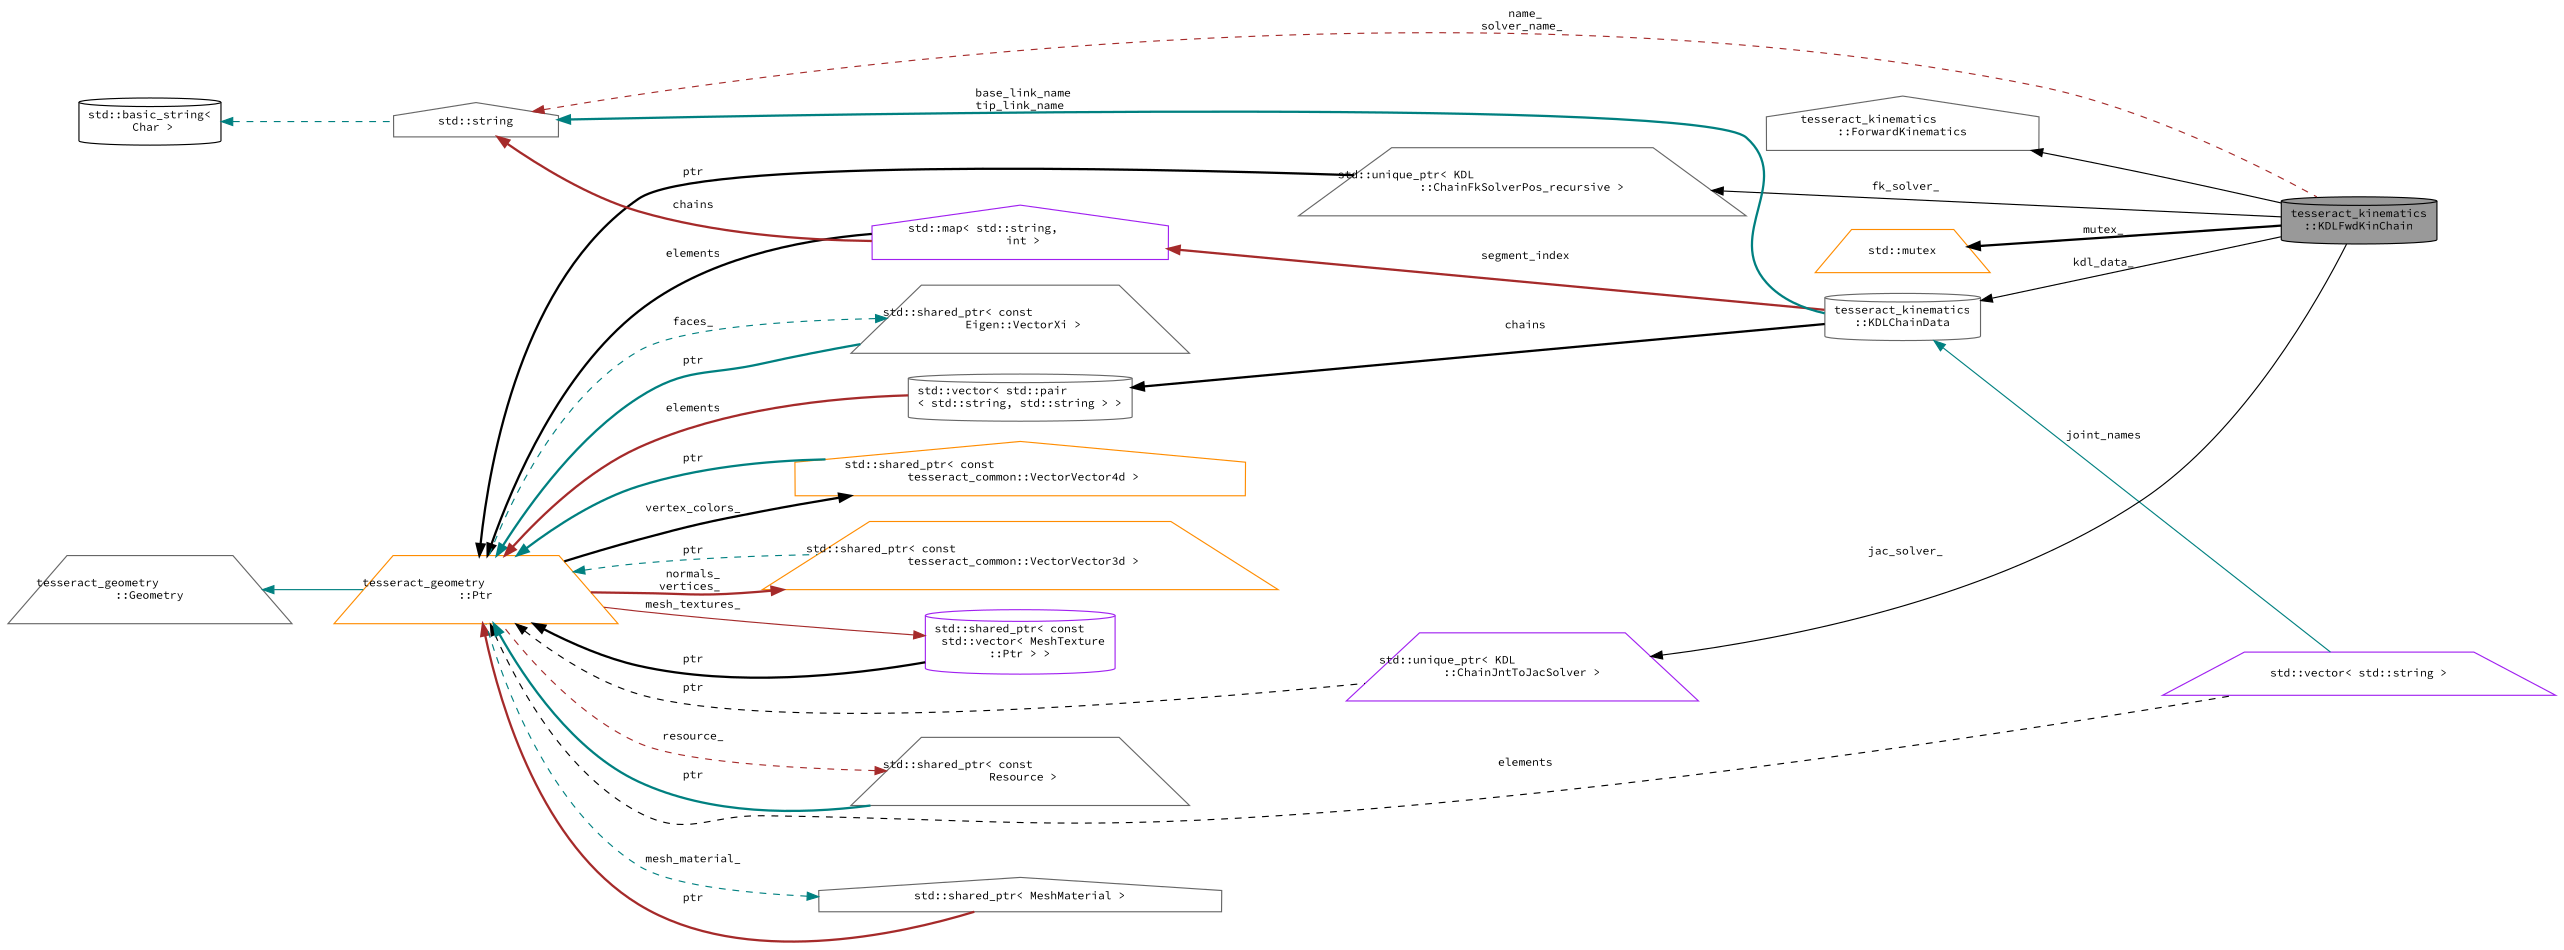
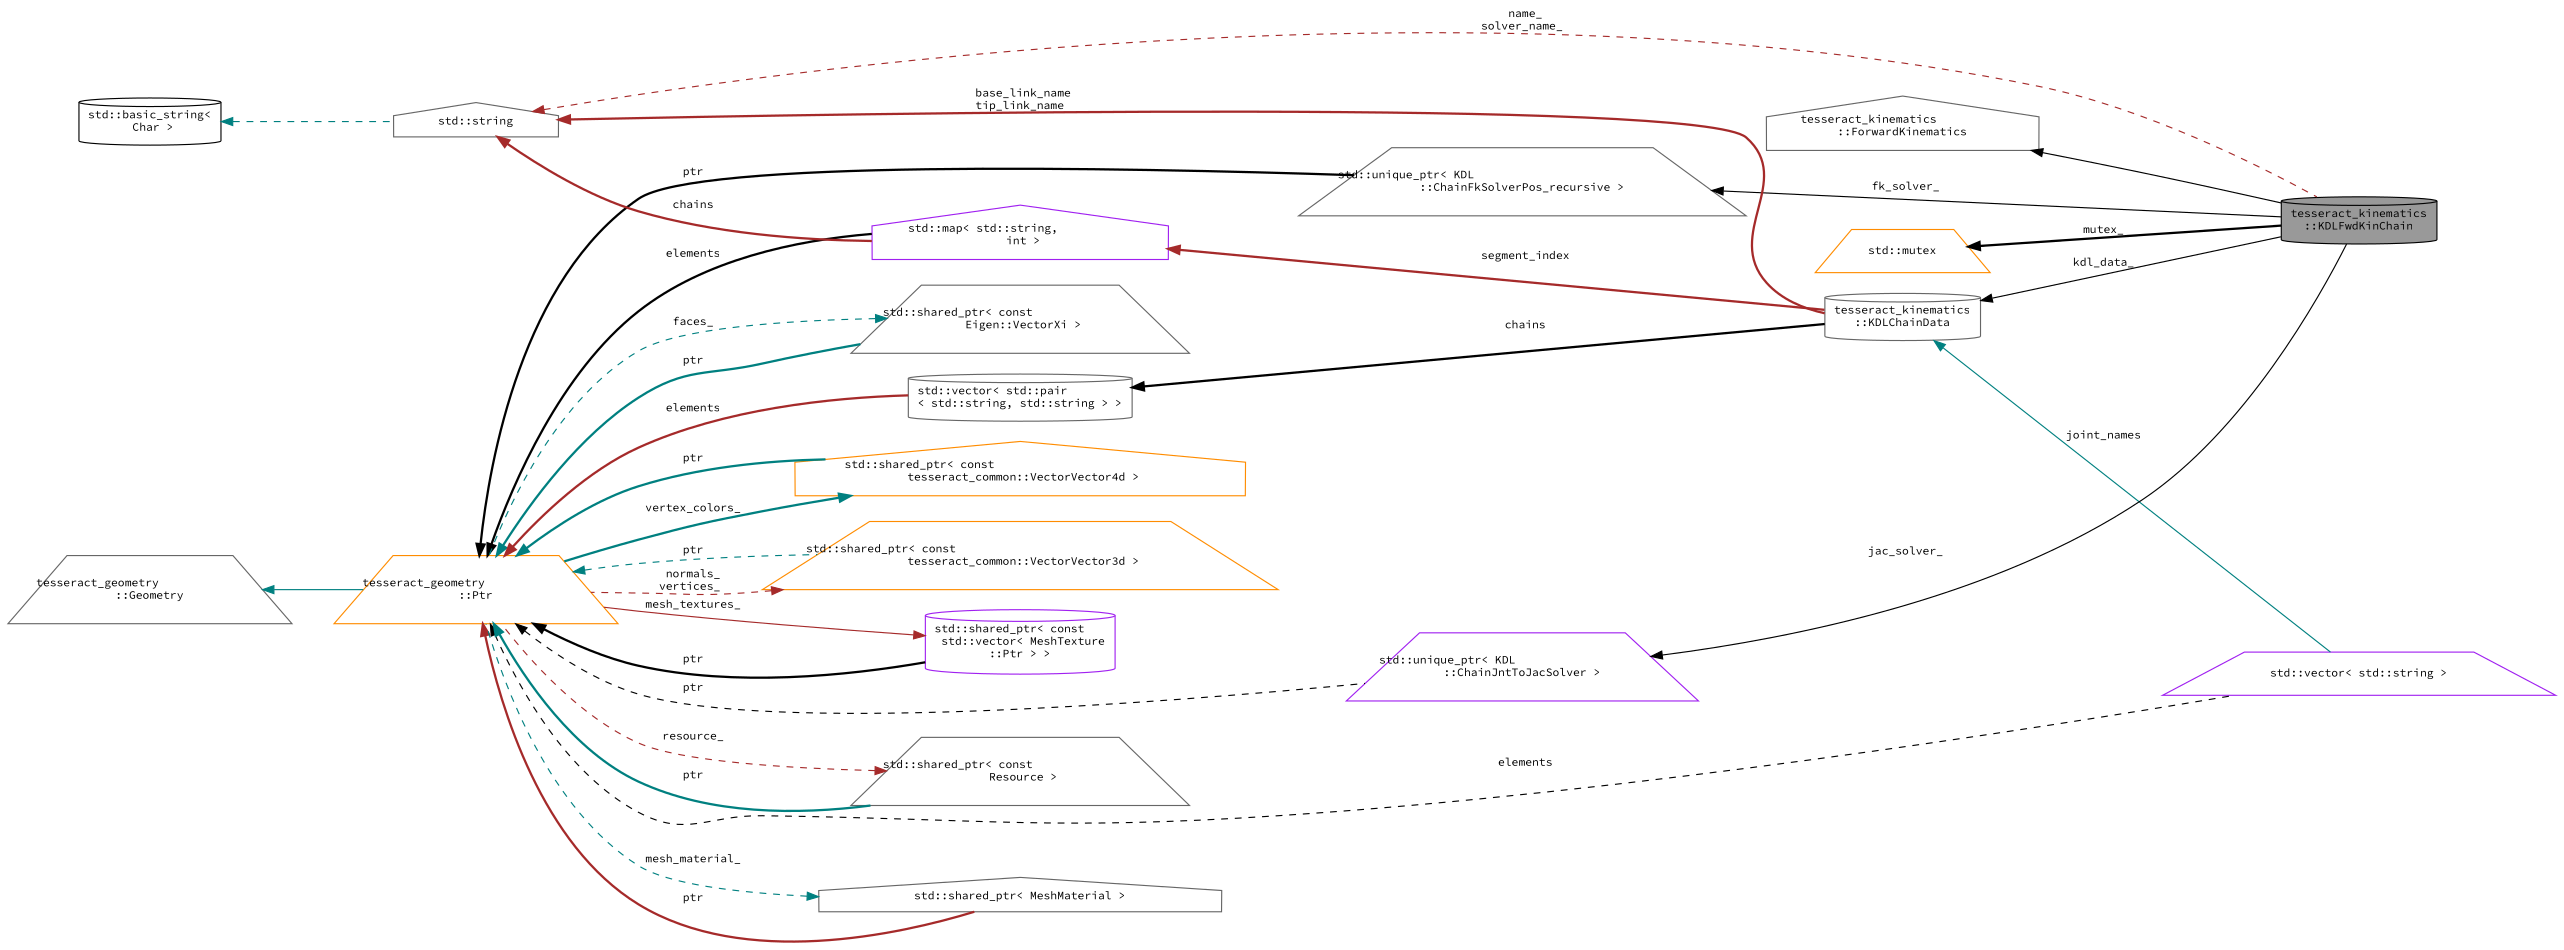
(1270, 112) -> (1270, 112)
(700, 524) -> (700, 524)
(681, 594) -> (681, 594)
